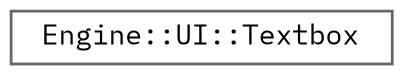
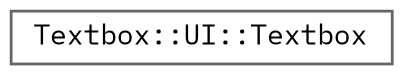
(202, 38) -> (202, 38)
